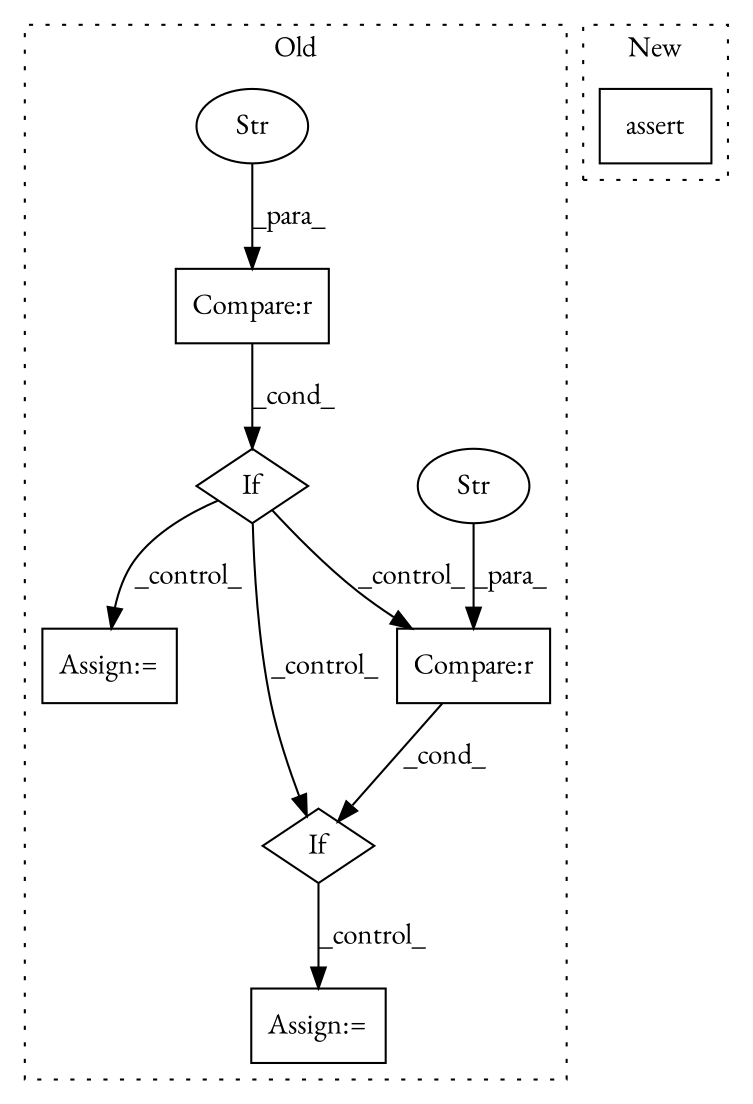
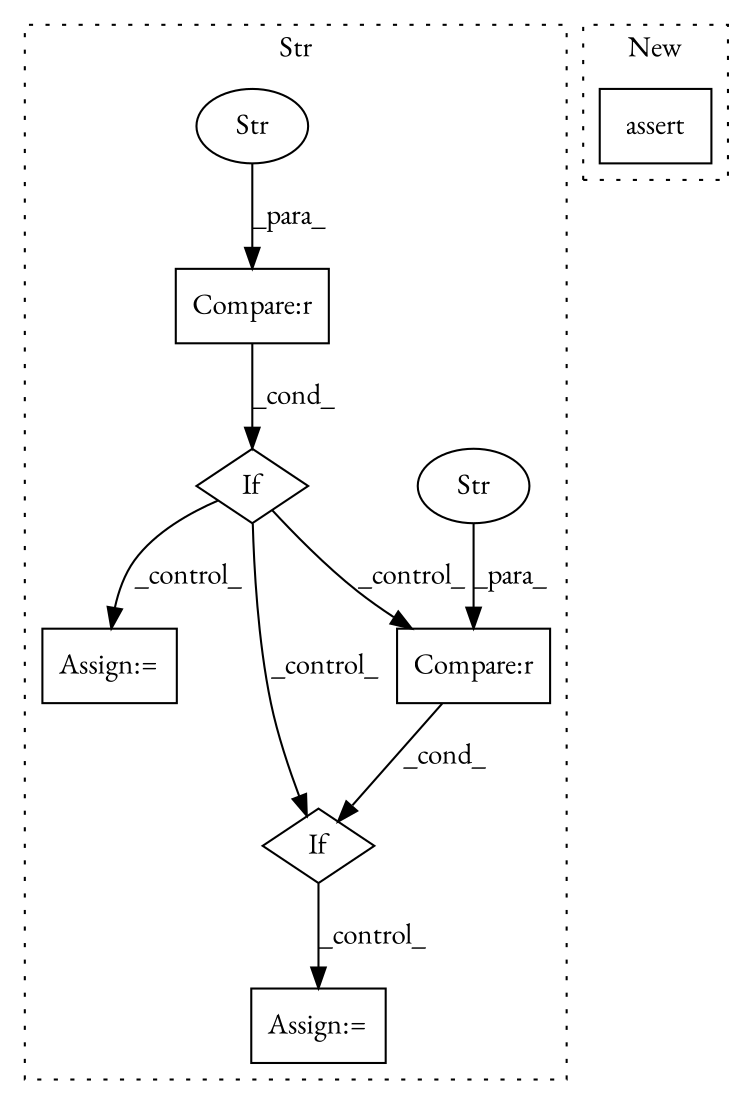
(296, 49) -> (296, 49)
